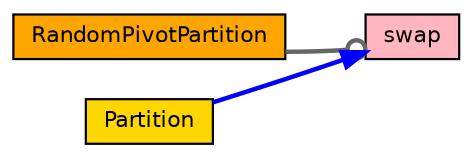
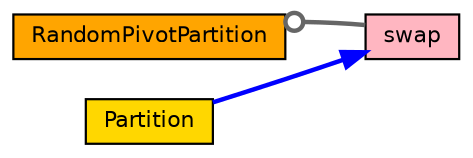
(316, 51) -> (334, 23)
